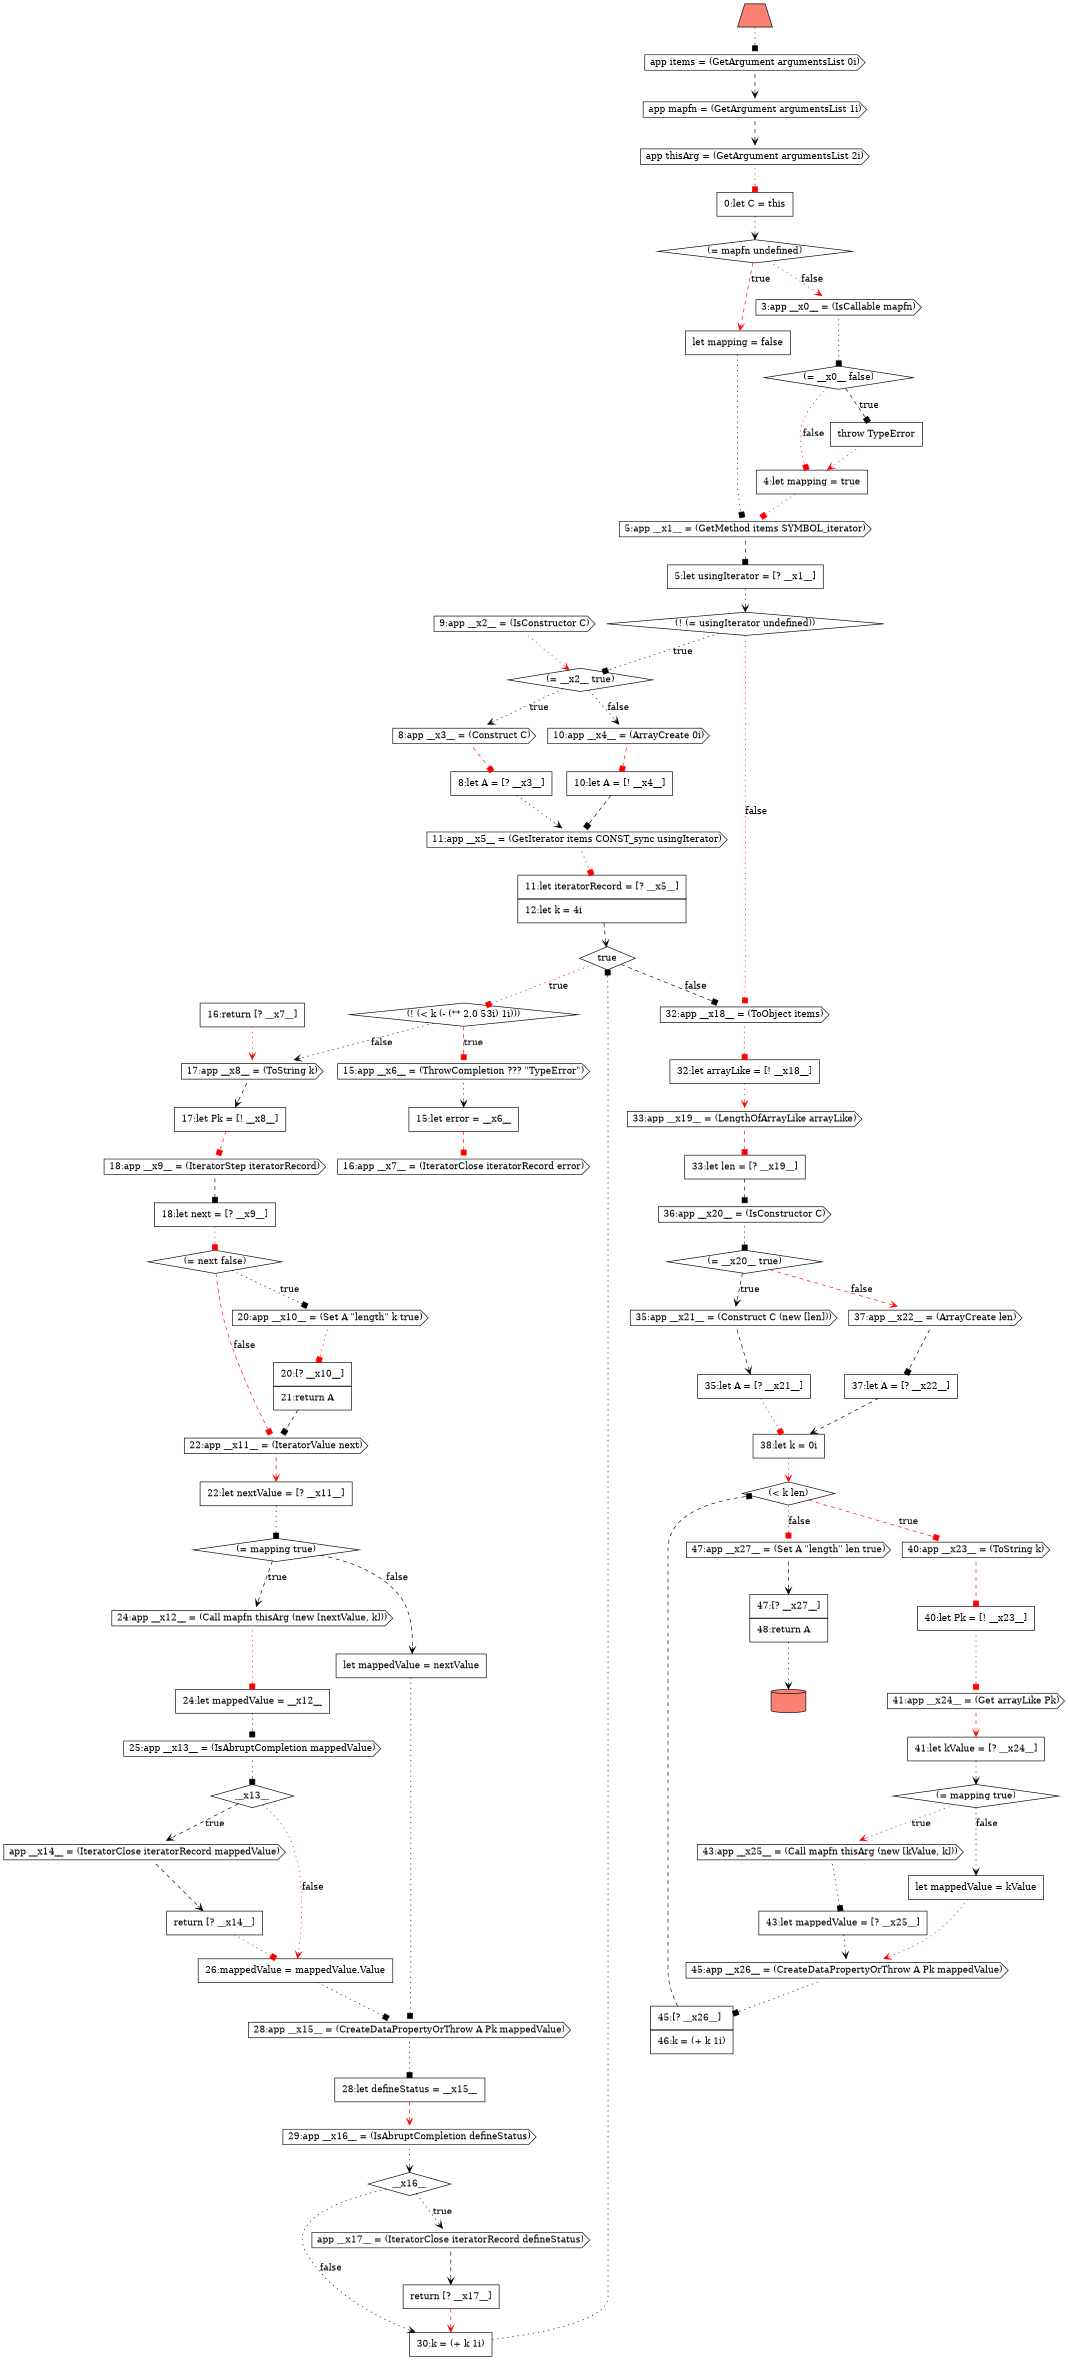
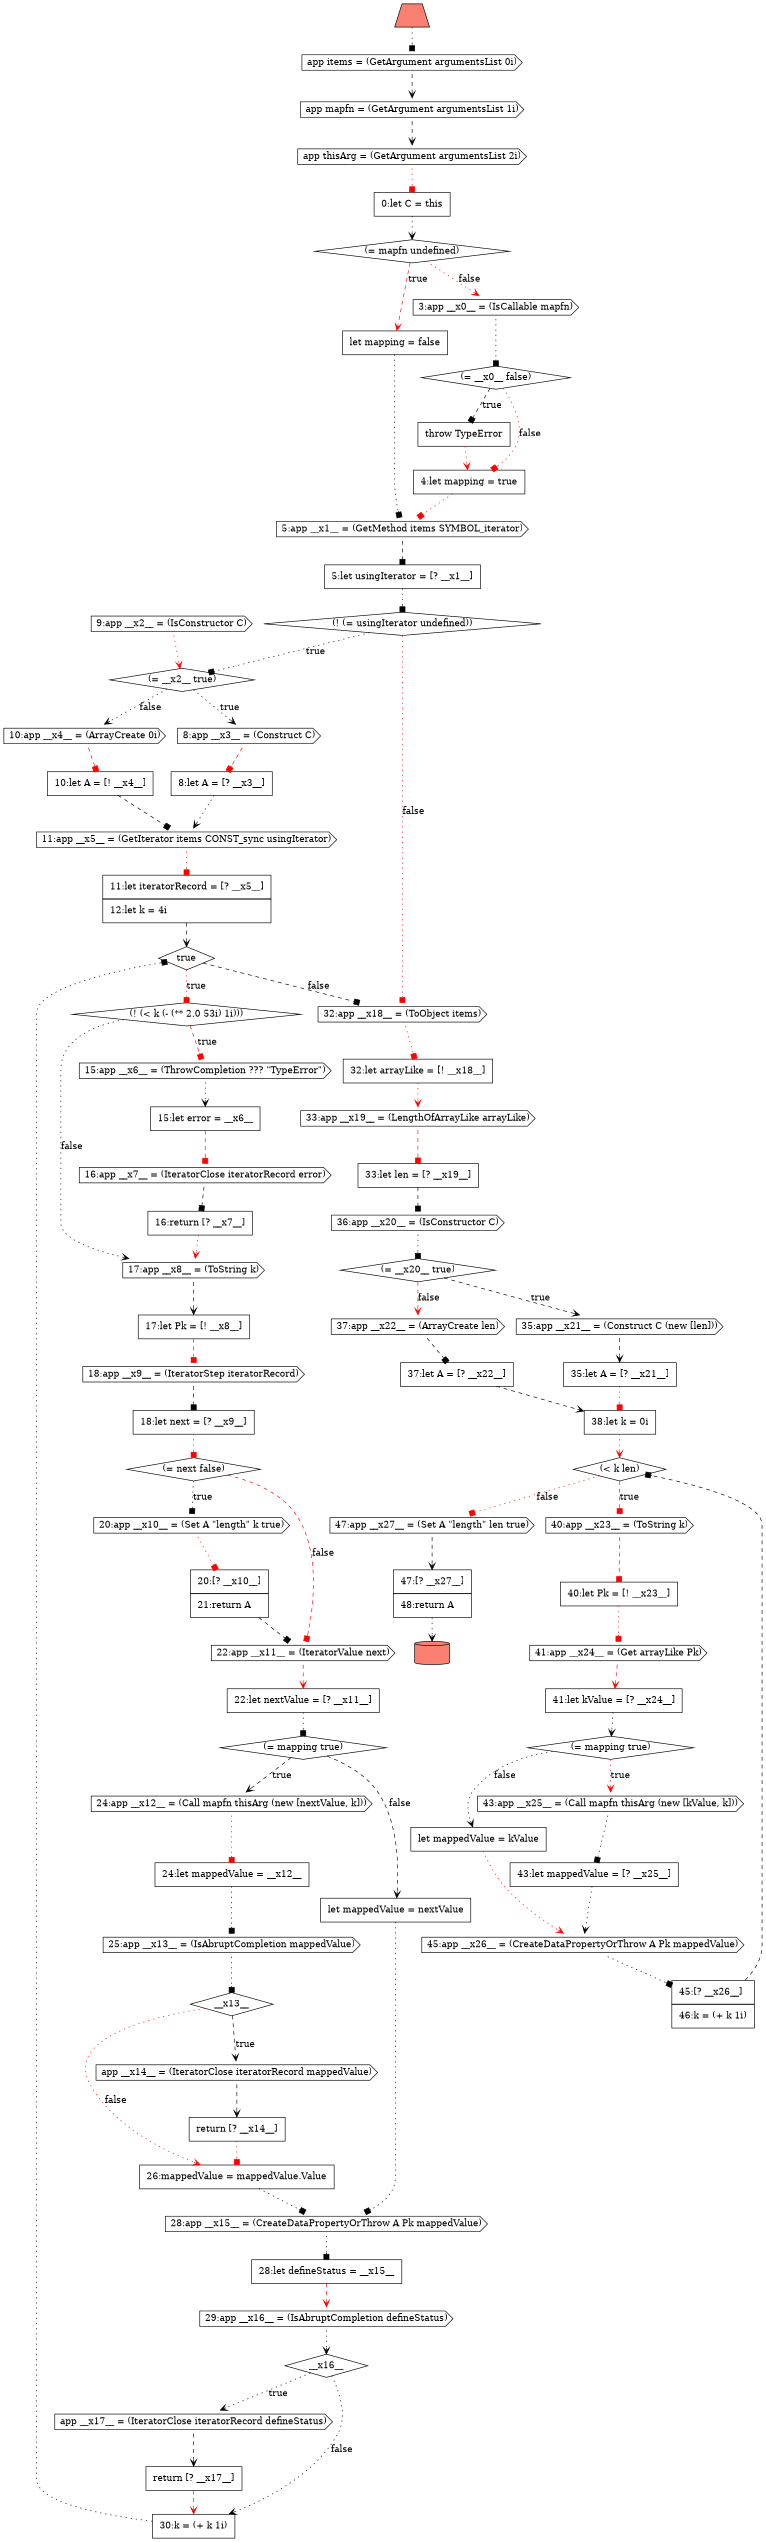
(745, 597) -> (402, 597)
none -> (203, 1196)
